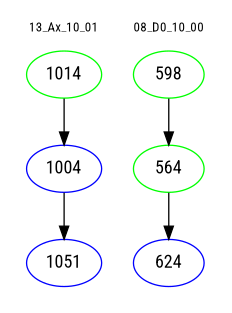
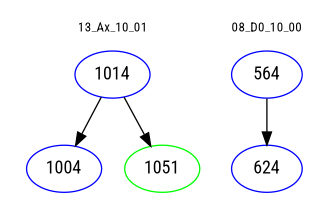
(64, 75) -> (113, 75)
(169, 75) -> none
(169, 169) -> (267, 75)
(64, 209) -> (134, 116)
(64, 263) -> (162, 169)
